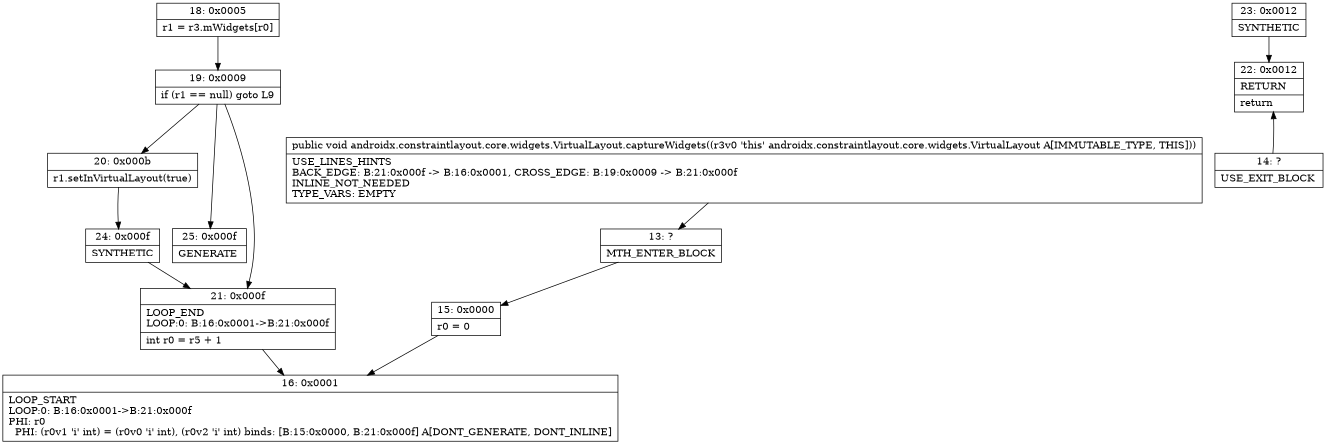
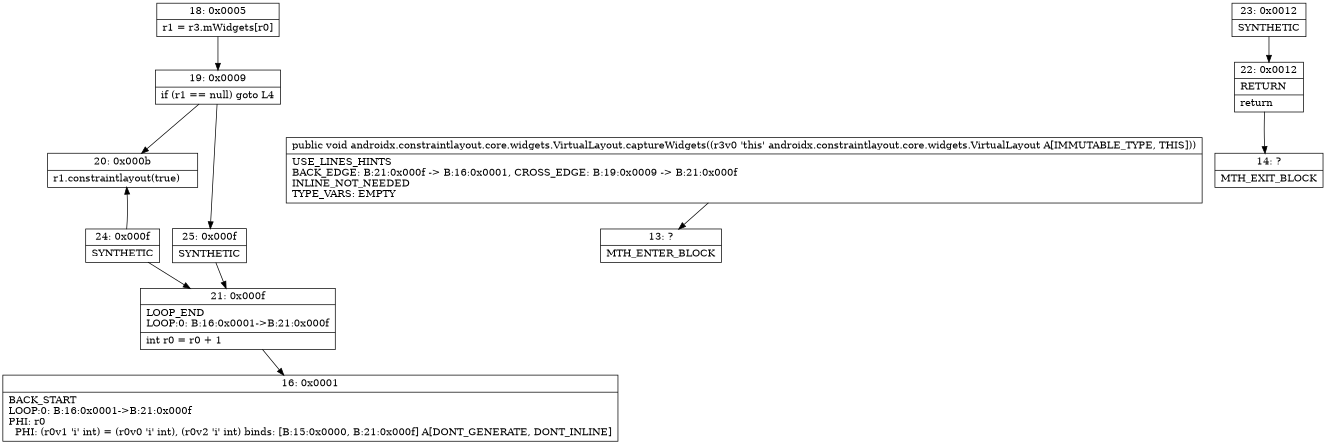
(218, 95) -> (218, 95)
(1274, 136) -> (1264, 129)
(123, 178) -> (117, 178)
(1268, 178) -> (1269, 178)
(250, 191) -> (220, 272)
(118, 205) -> (127, 212)
(208, 254) -> (209, 254)
(466, 319) -> none
(184, 341) -> (184, 341)
(43, 400) -> (43, 400)
